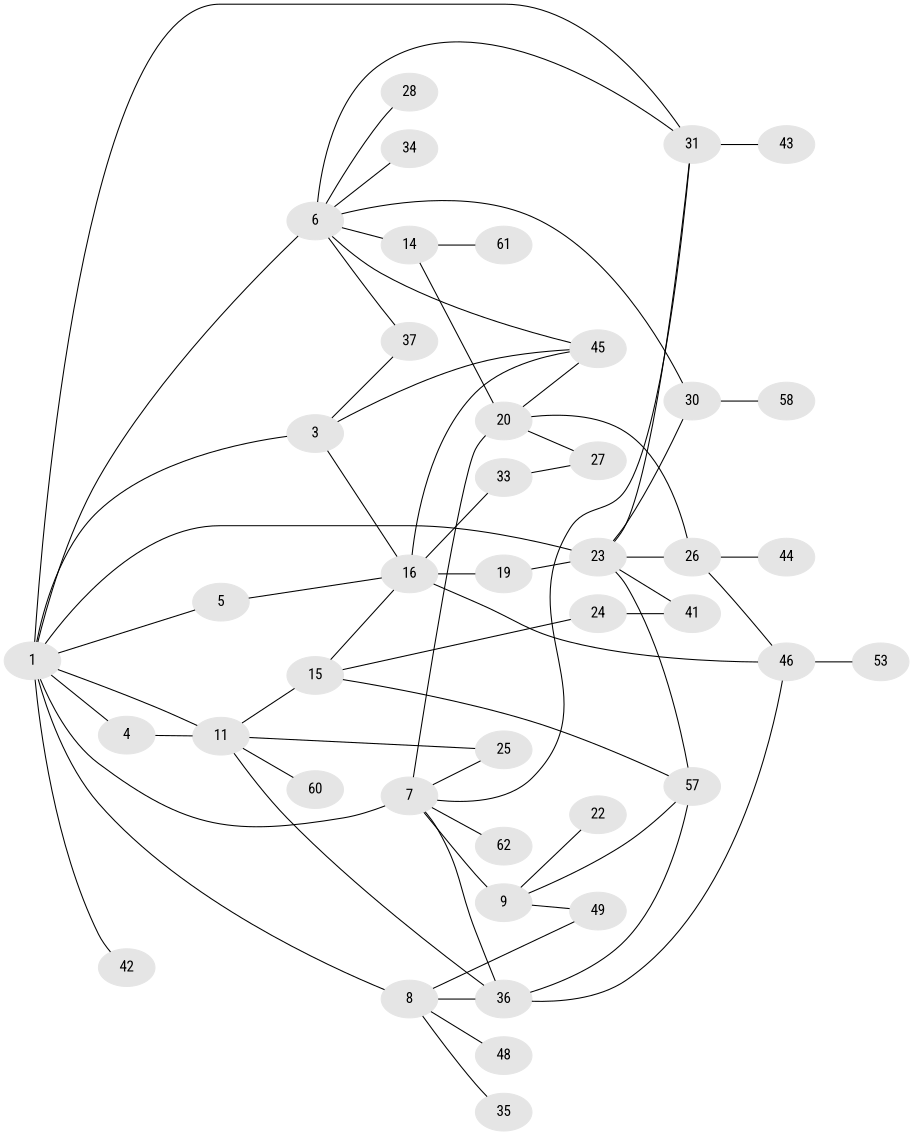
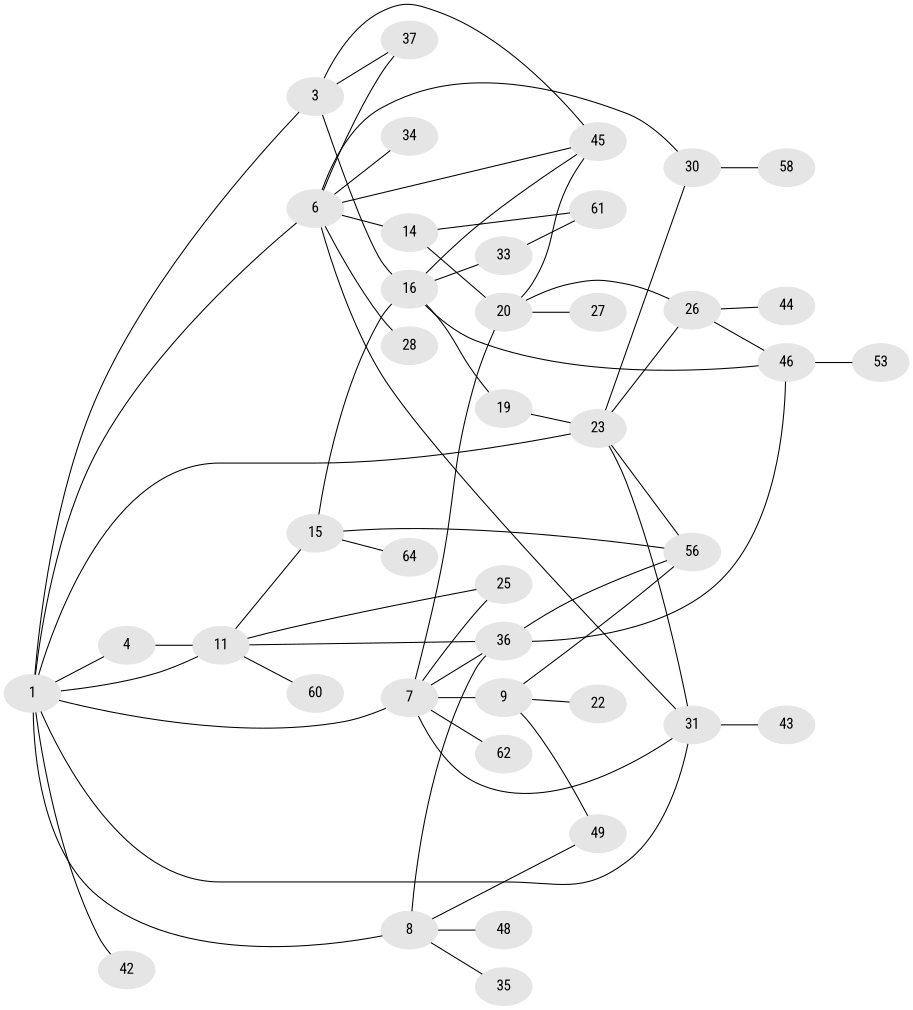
(551, 469) -> (545, 236)
(221, 602) -> none
(598, 614) -> (409, 557)
(692, 614) -> none
(692, 786) -> (692, 552)
